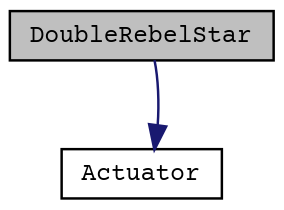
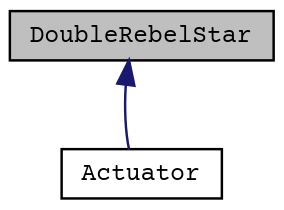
(158, 93) -> (125, 117)
